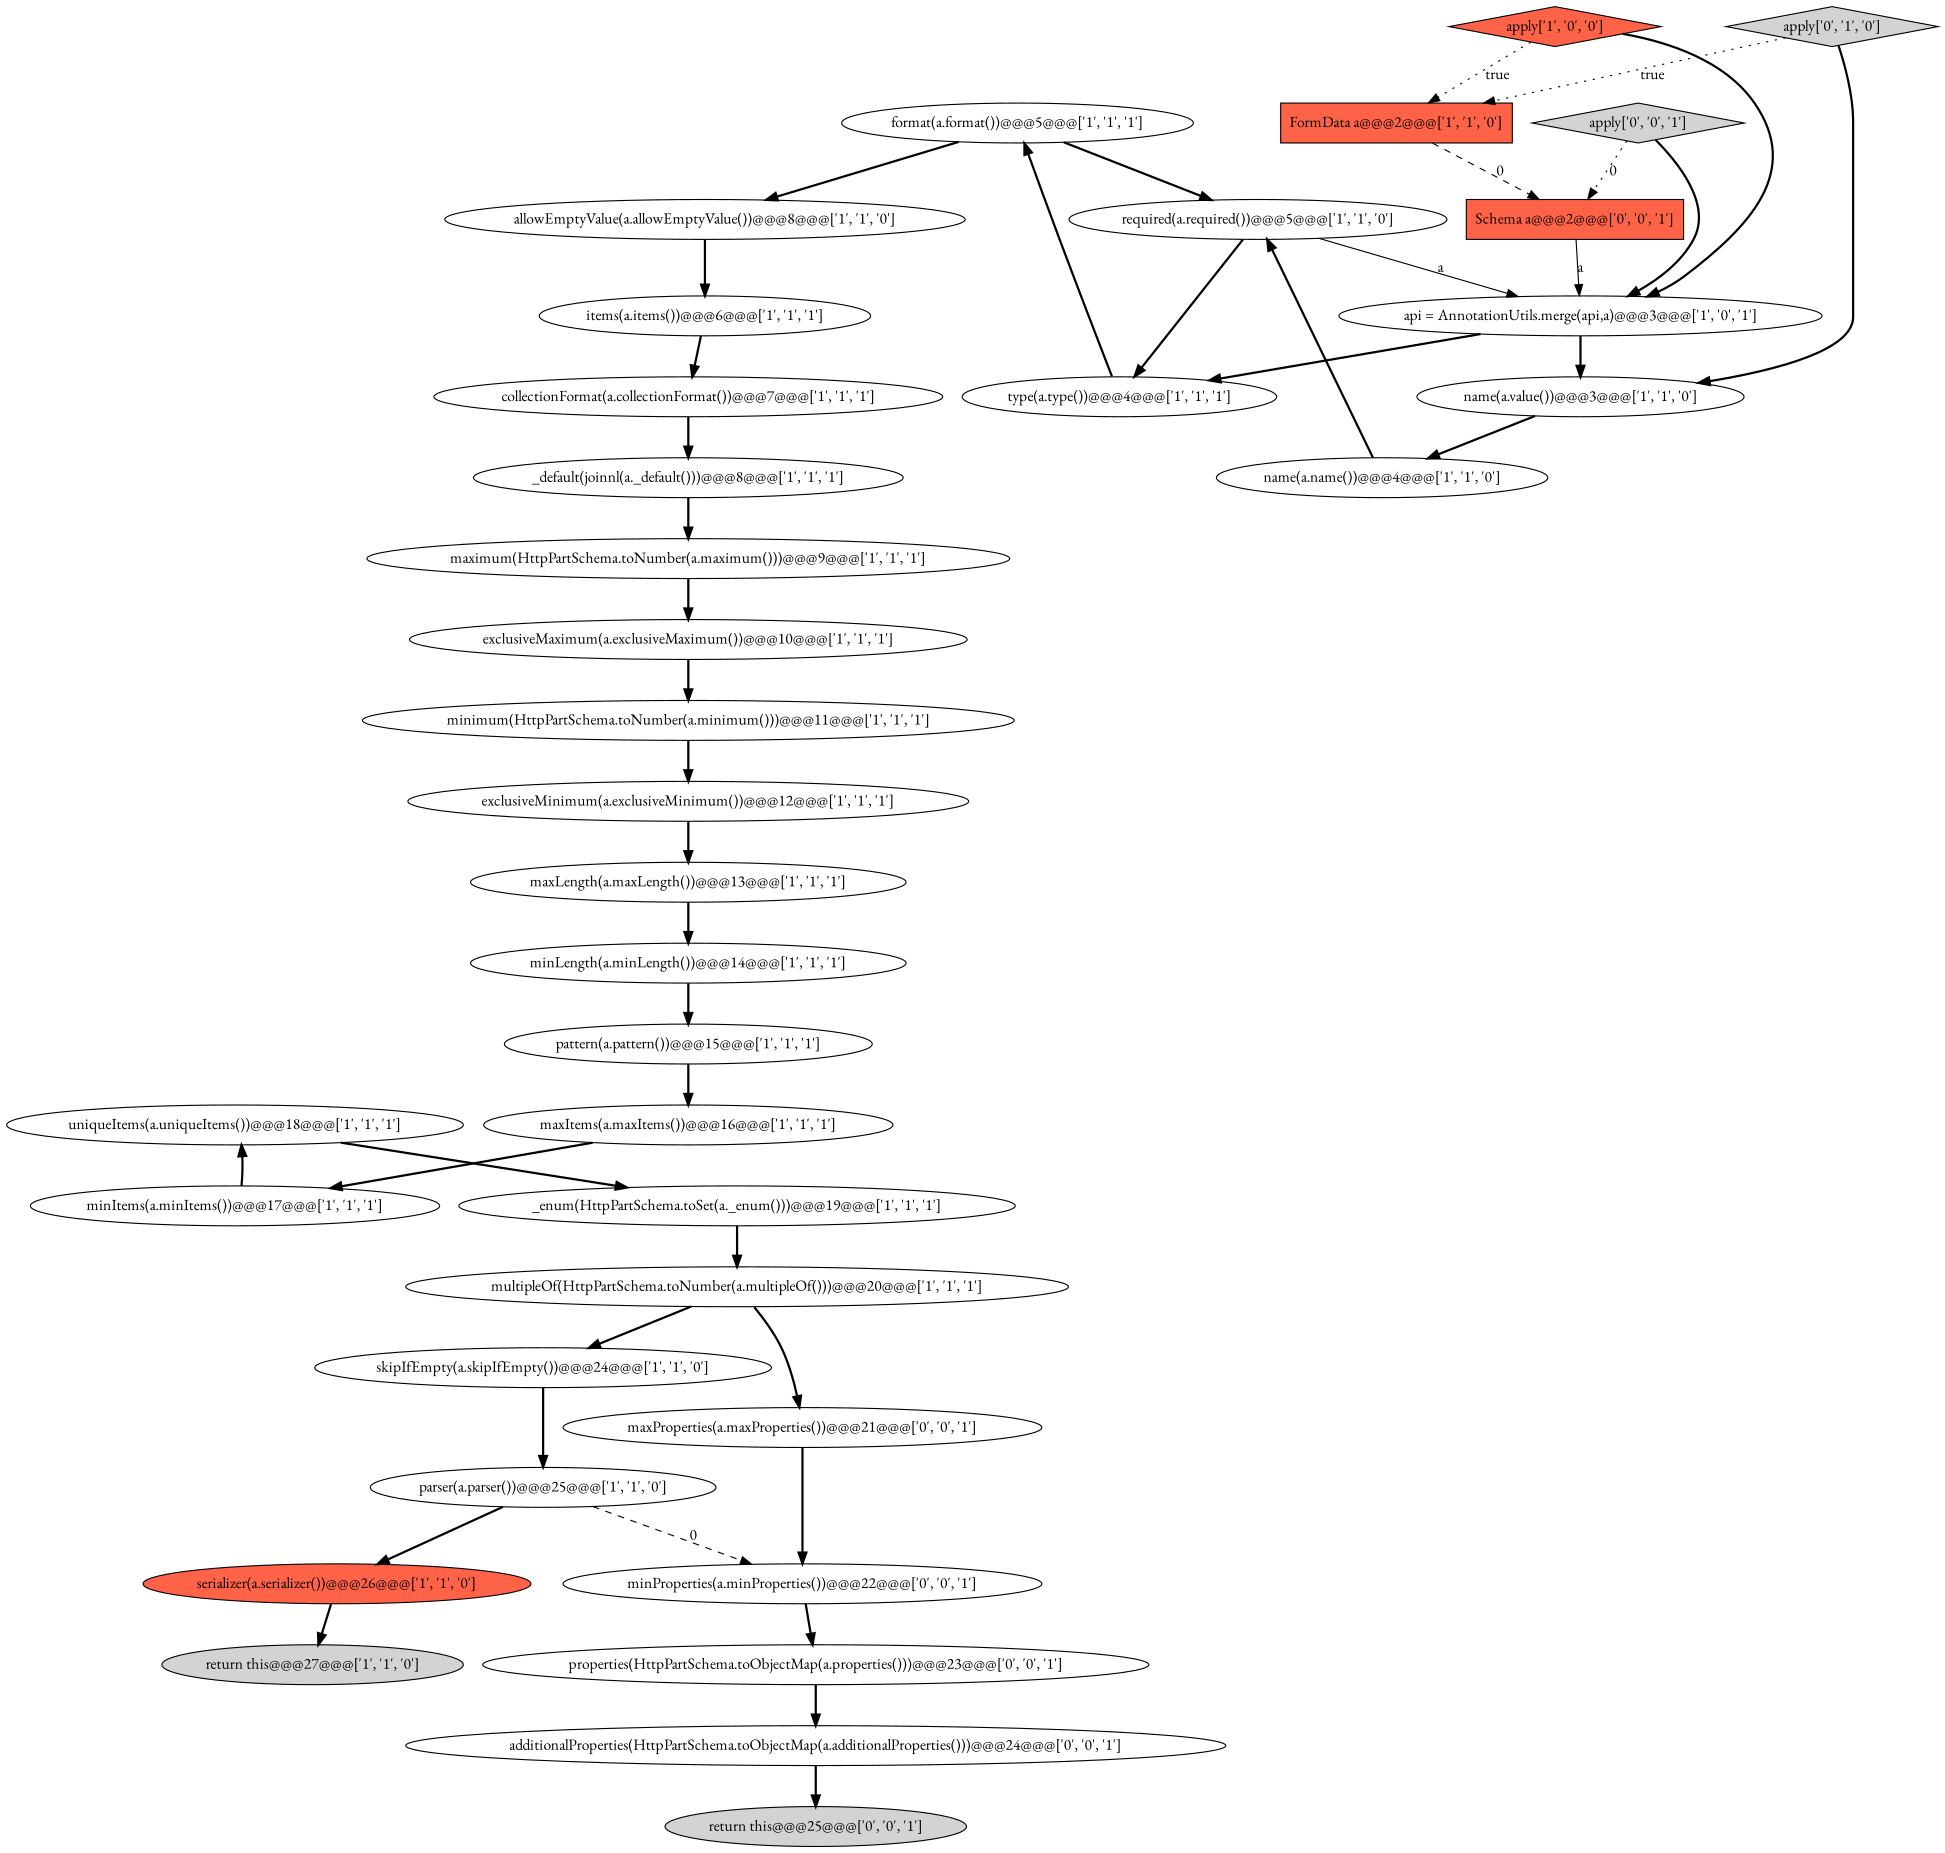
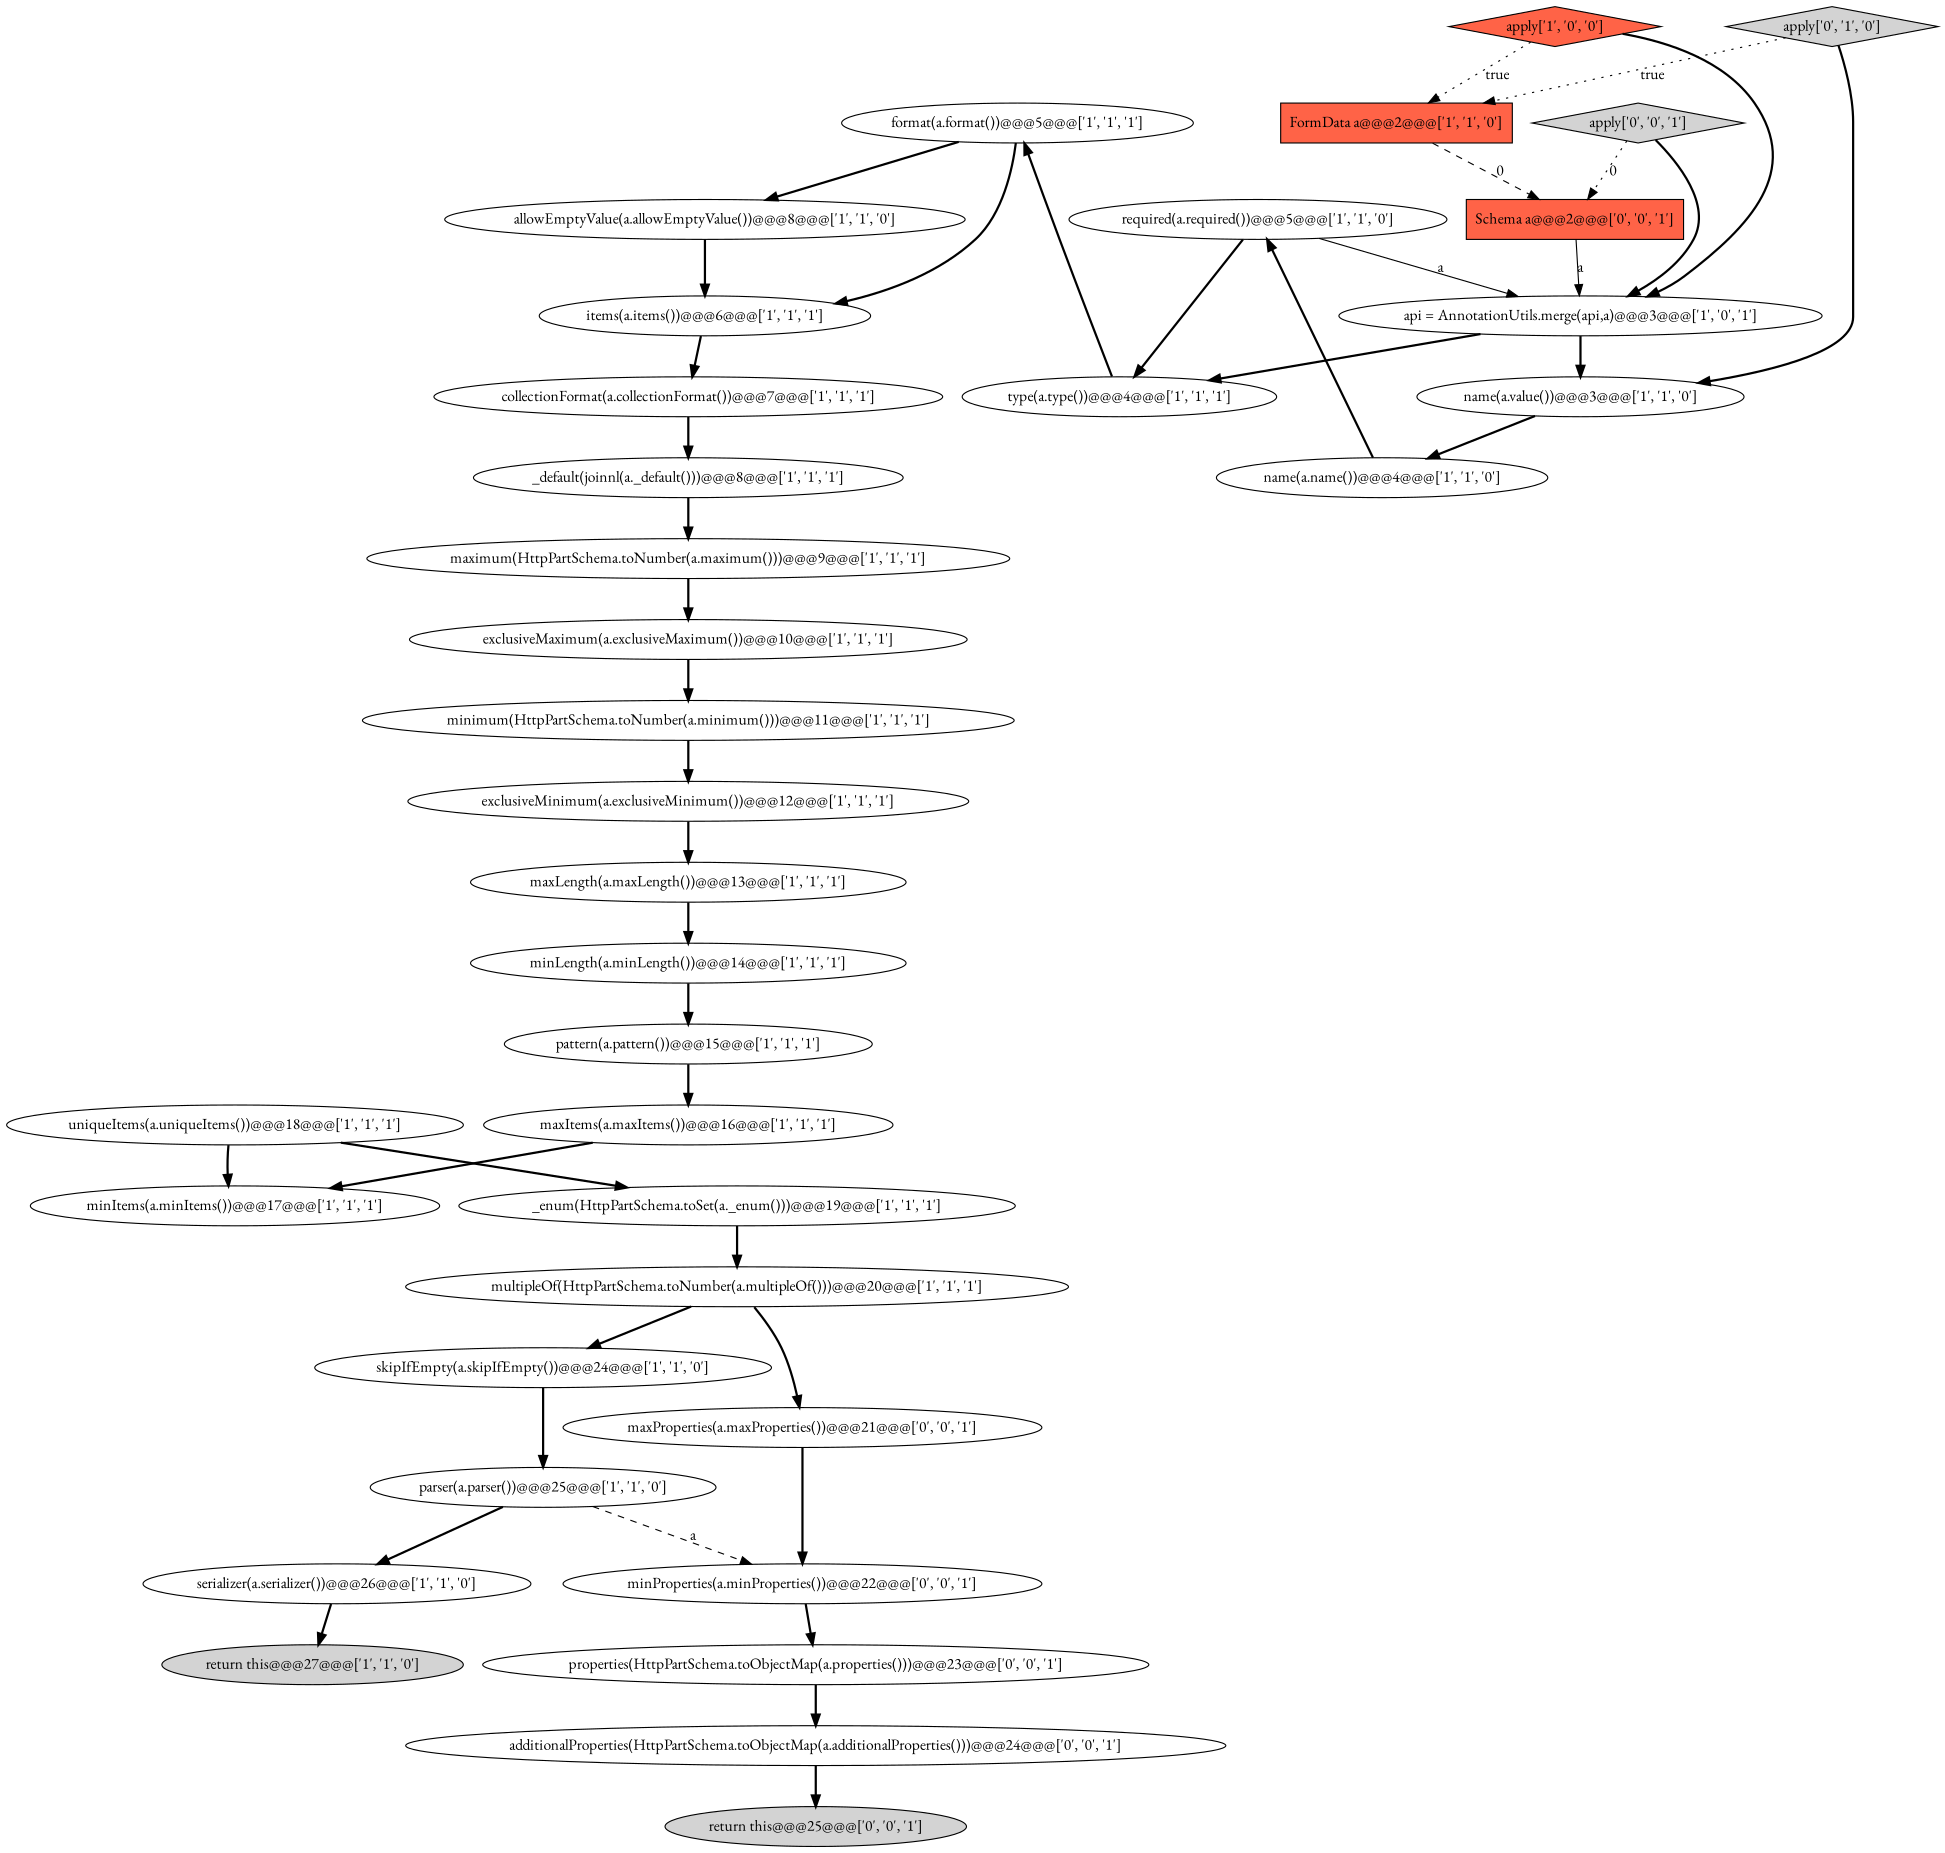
(1132, 169) -> (961, 252)
(242, 1171) -> (228, 1160)
(693, 1536) -> (693, 1536)
(337, 1584) -> (337, 1584)
